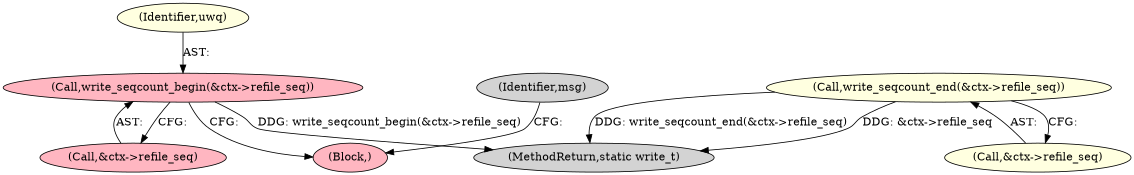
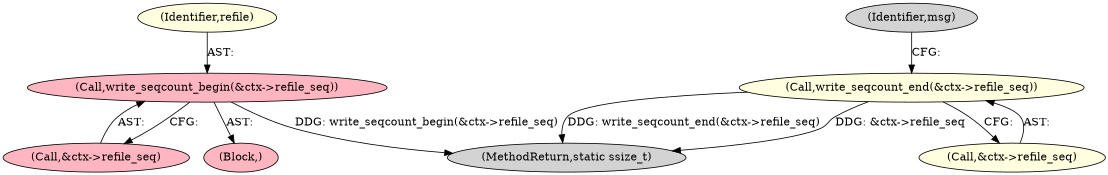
(183, 18) -> (207, 18)
(226, 123) -> (242, 123)
(475, 141) -> (912, 49)
(594, 158) -> (567, 158)
